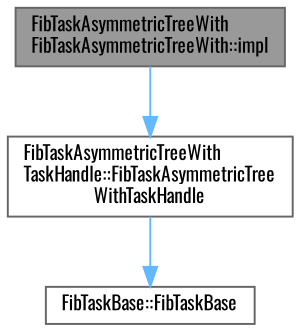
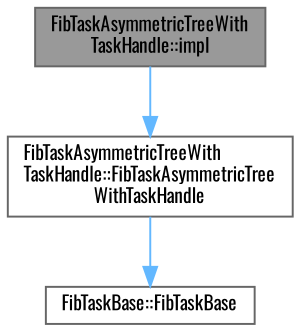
(150, 37) -> (150, 37)
